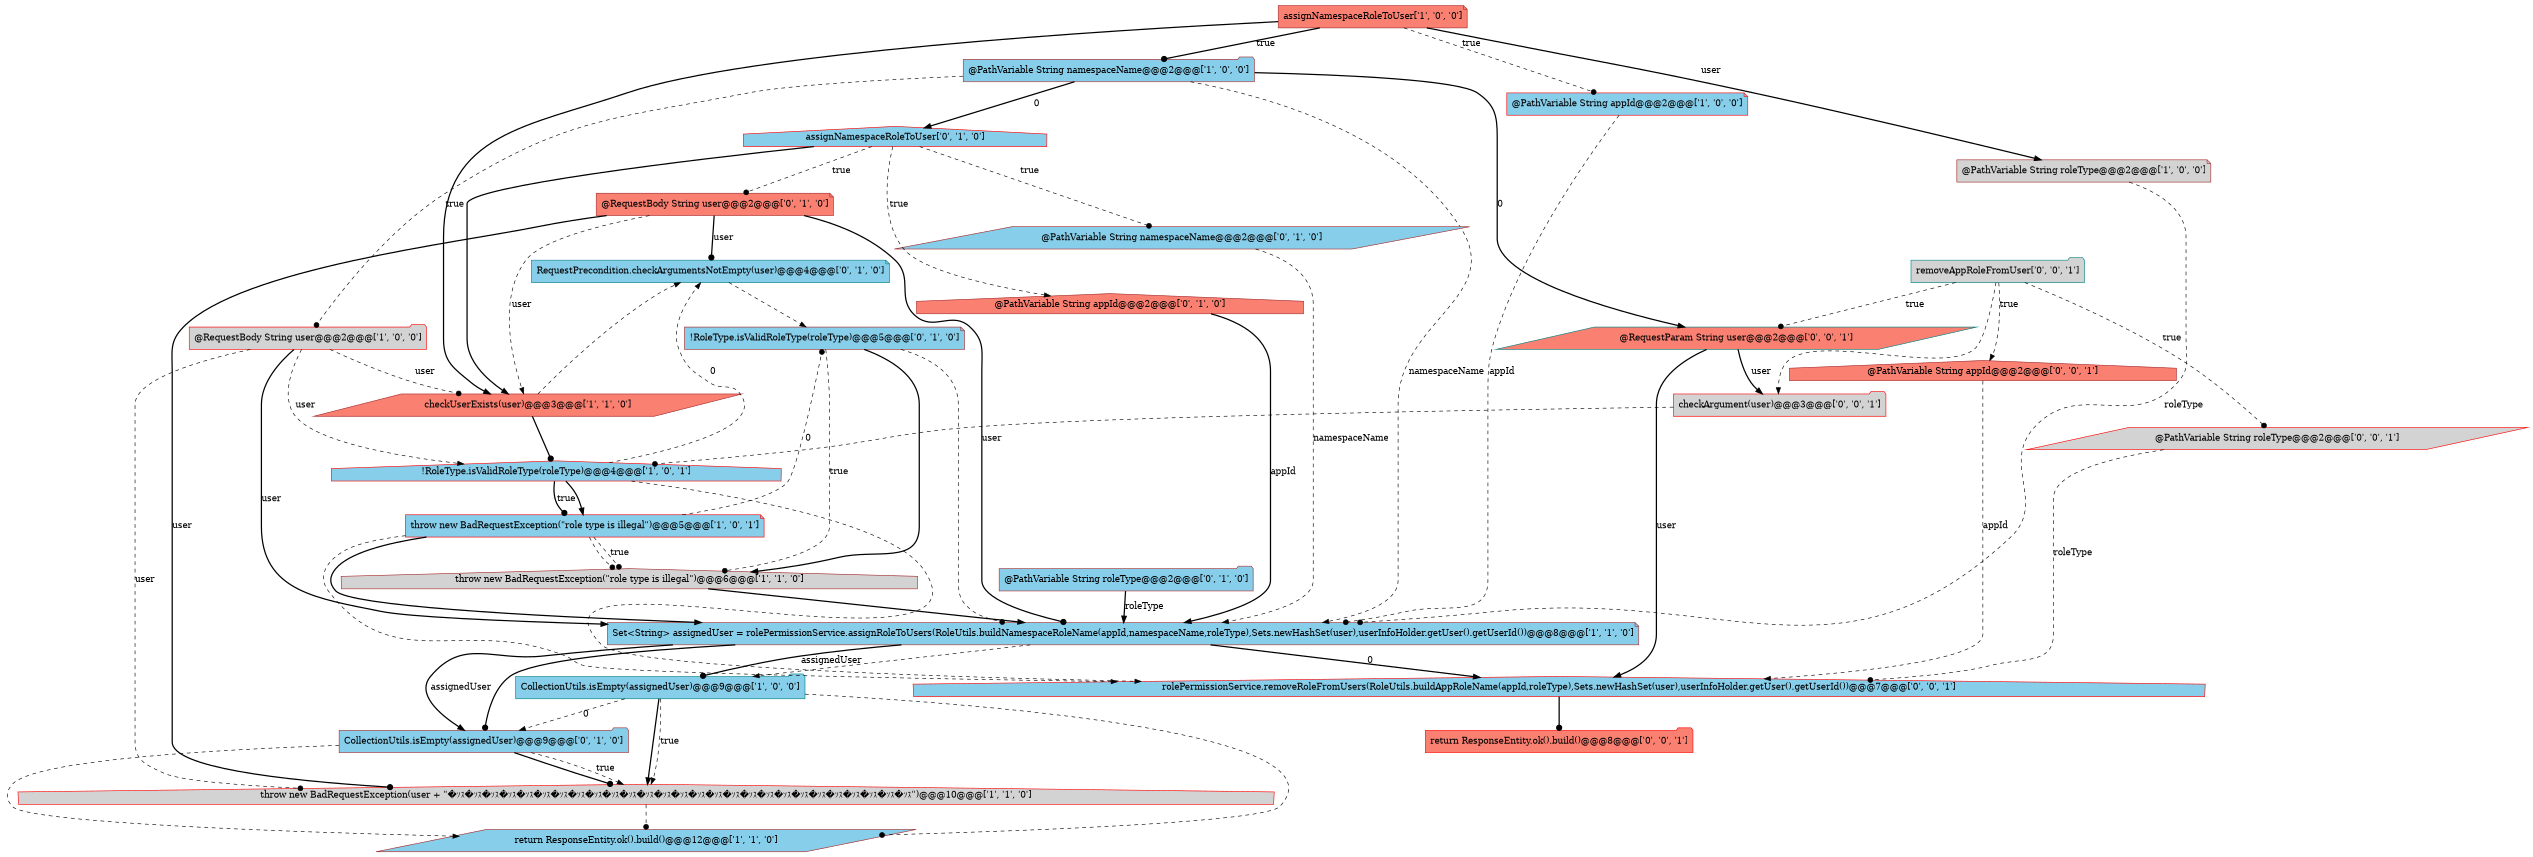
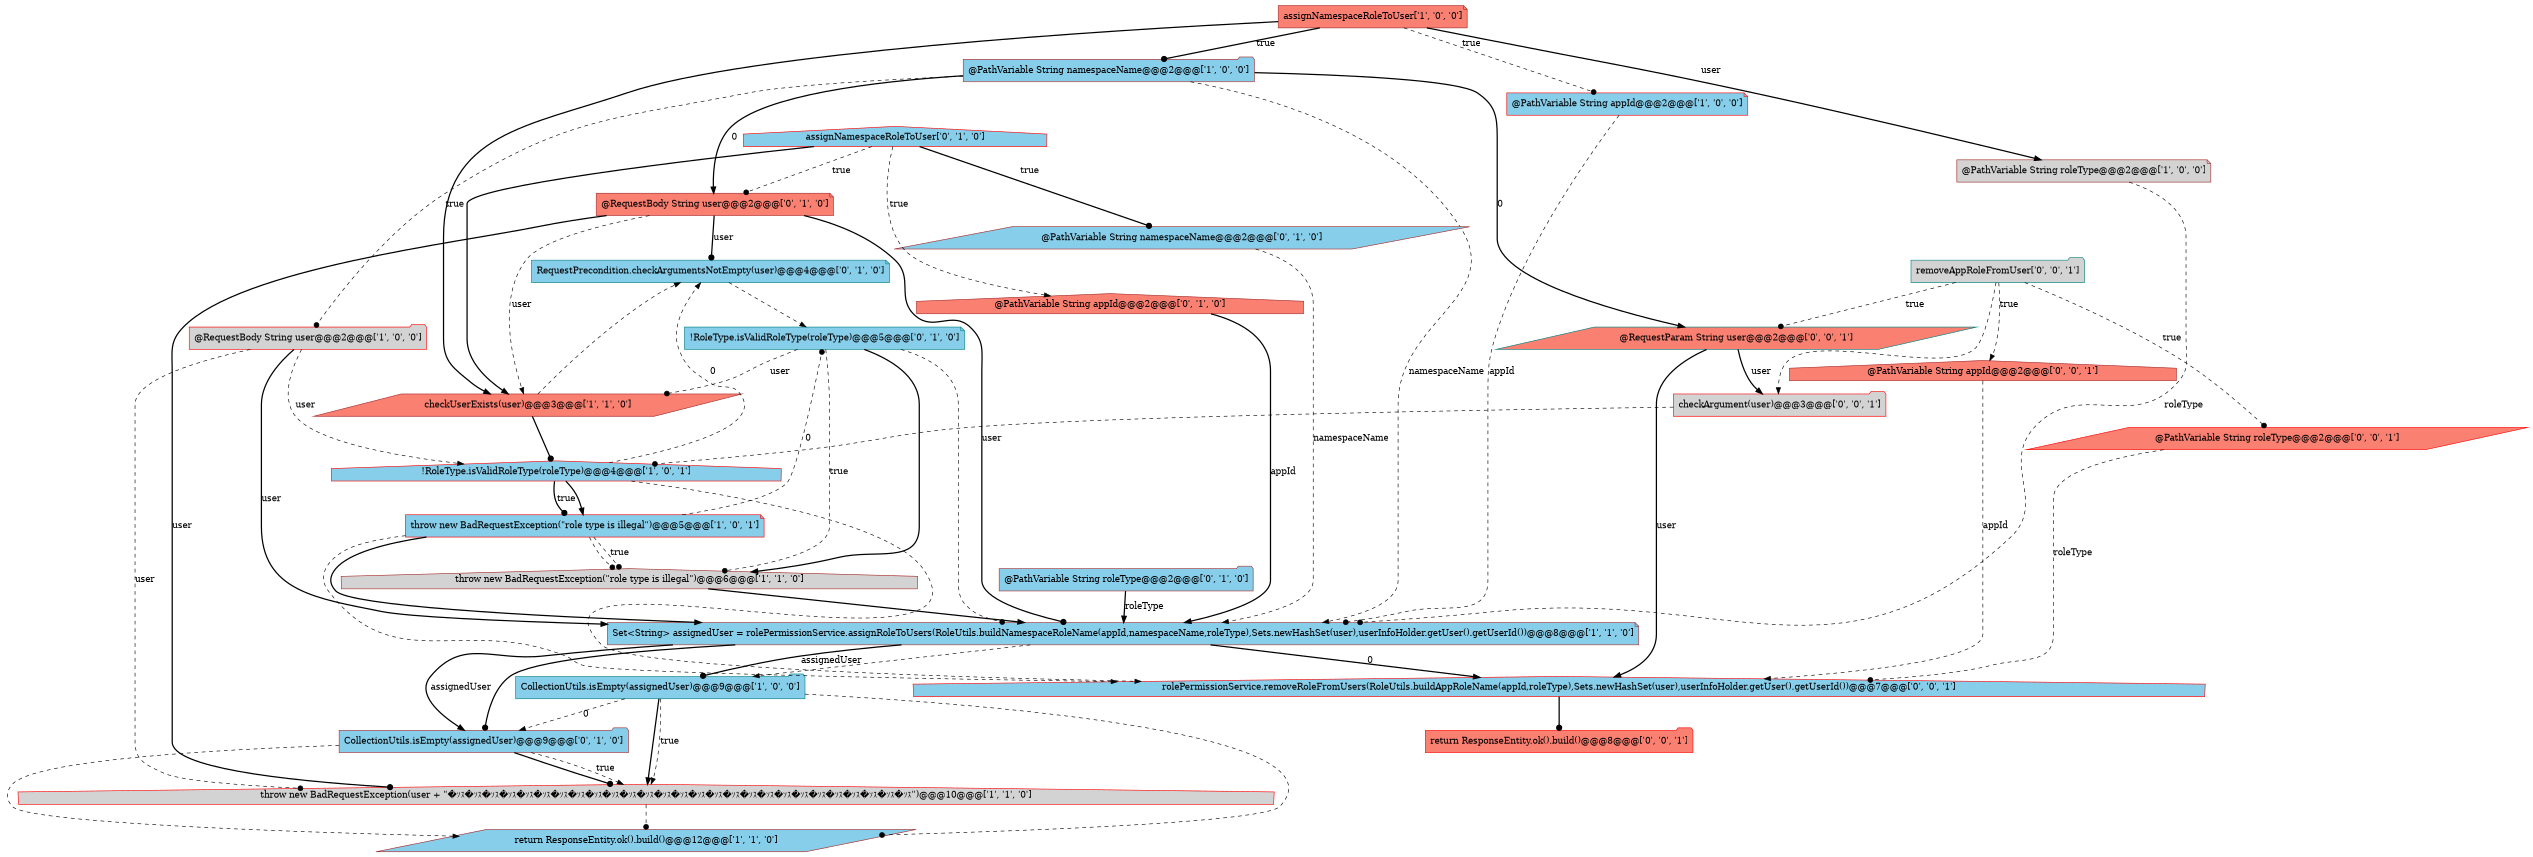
(1002, 104) -> (812, 95)
(1033, 186) -> (1033, 186)
(824, 338) -> (824, 338)
(392, 375) -> (735, 377)
(2277, 439) -> (2277, 439)
